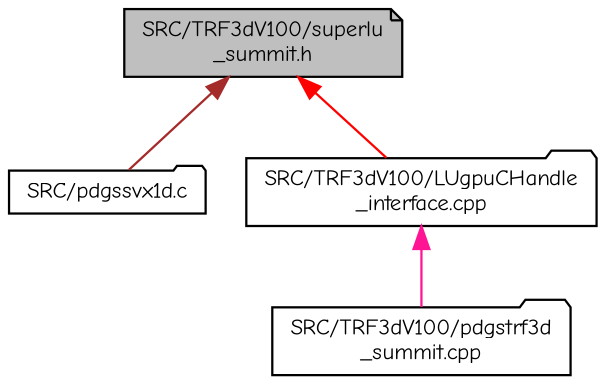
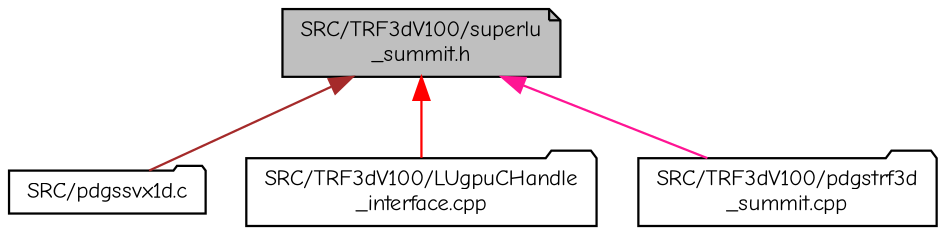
(421, 278) -> (615, 122)
